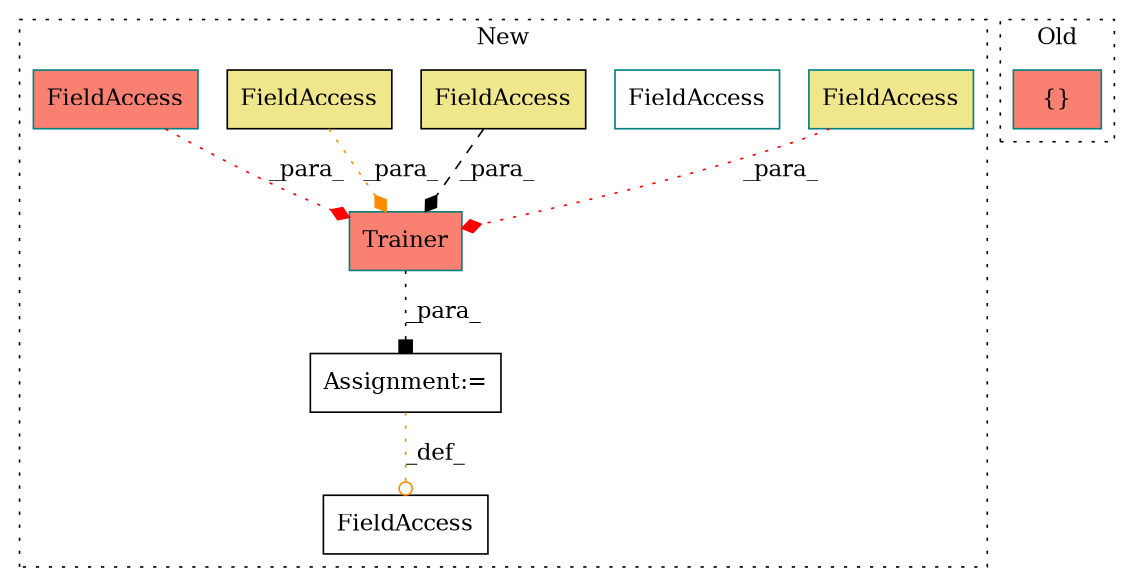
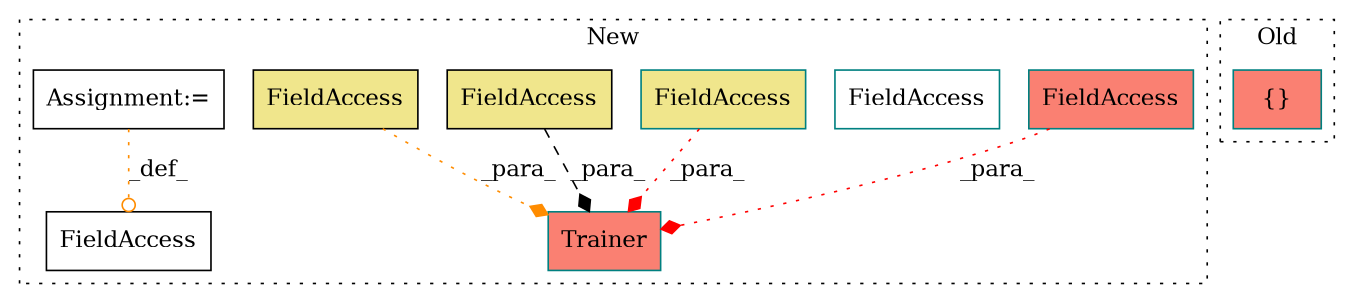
(406, 304) -> none
